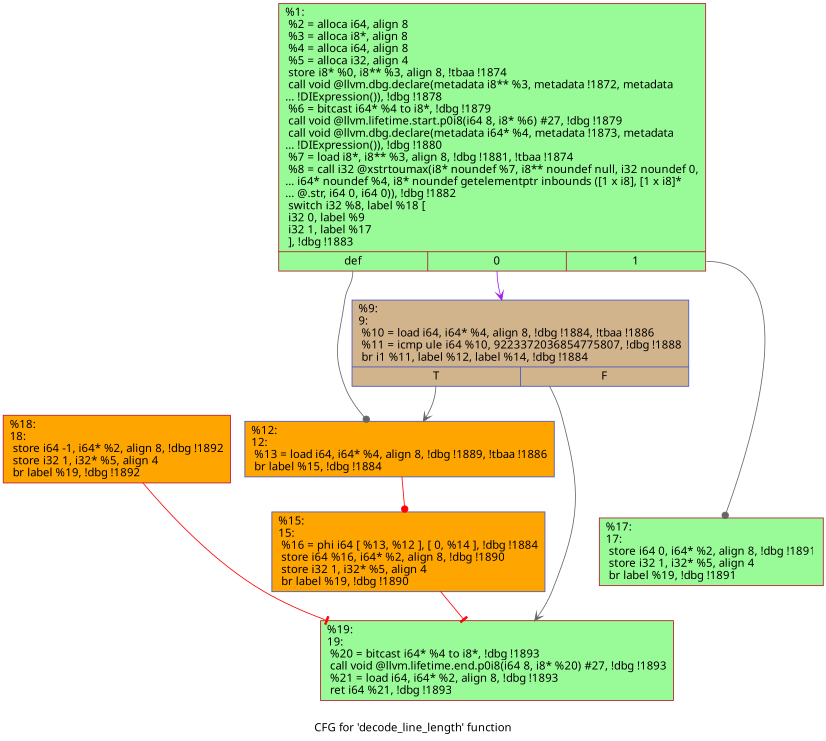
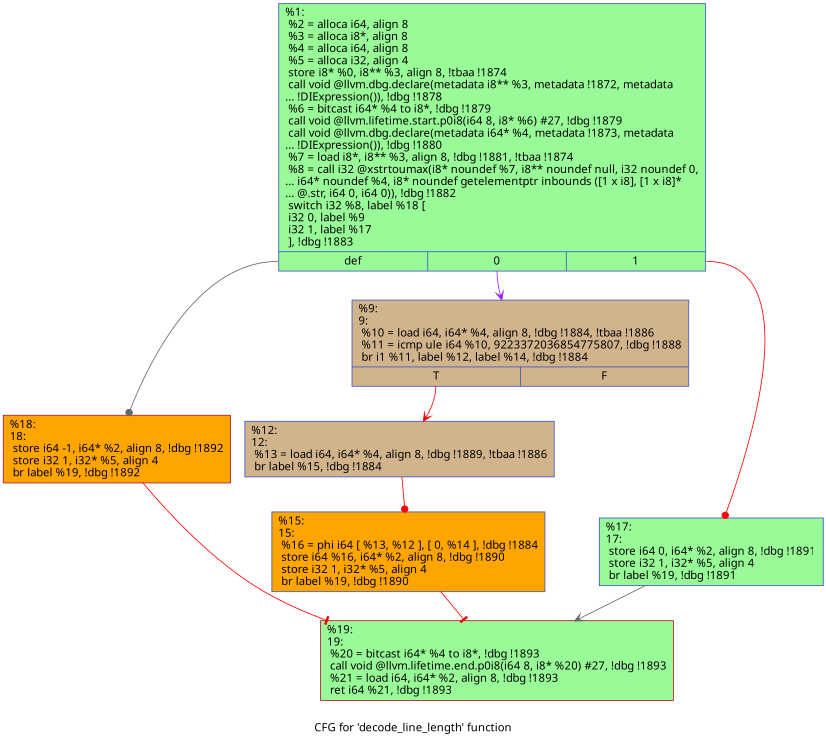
(492, 137) -> (492, 137)
(338, 346) -> (184, 314)
(762, 373) -> (762, 373)
(433, 401) -> (433, 401)
(400, 449) -> (400, 449)
(575, 502) -> (614, 601)
(711, 552) -> (711, 552)
